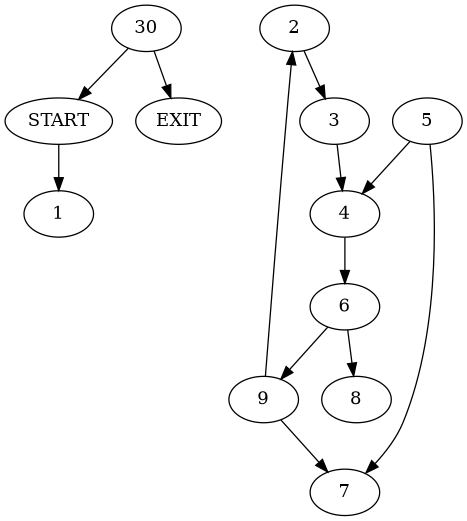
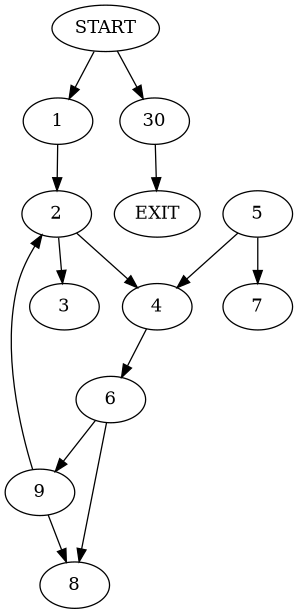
(108, 69) -> (127, 69)
none -> (57, 161)
(339, 161) -> (102, 256)
(300, 441) -> (55, 532)
